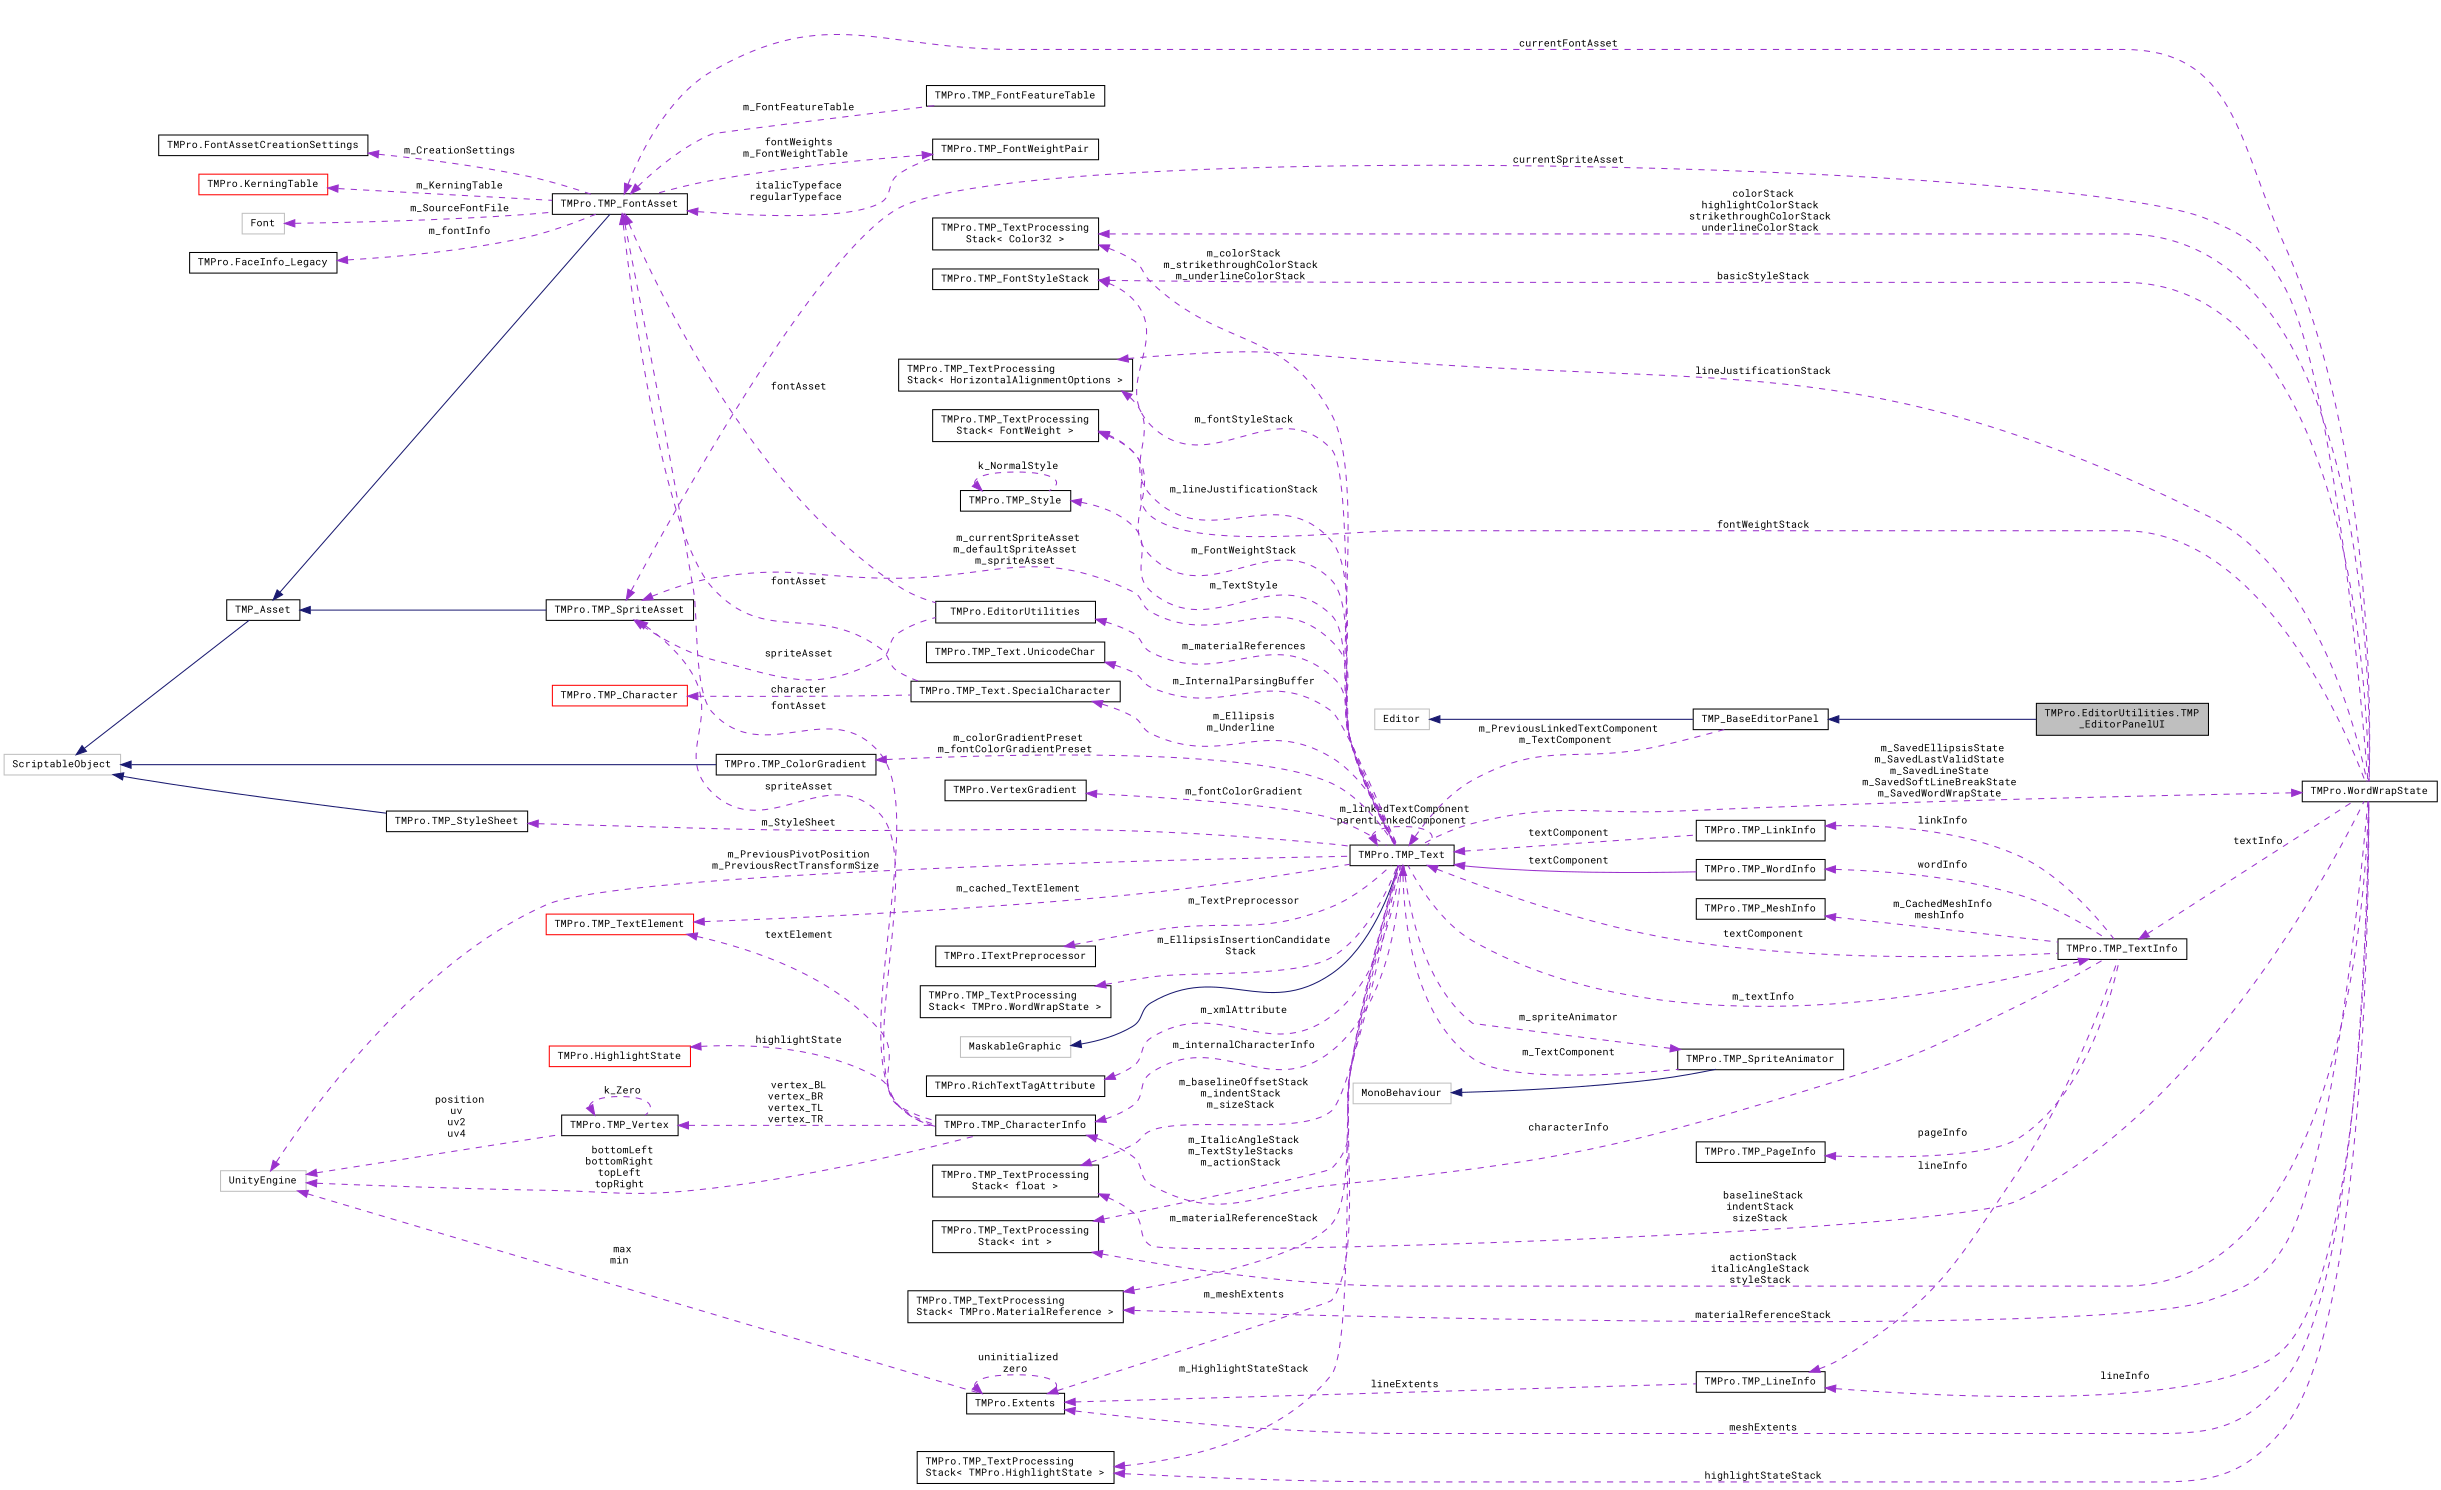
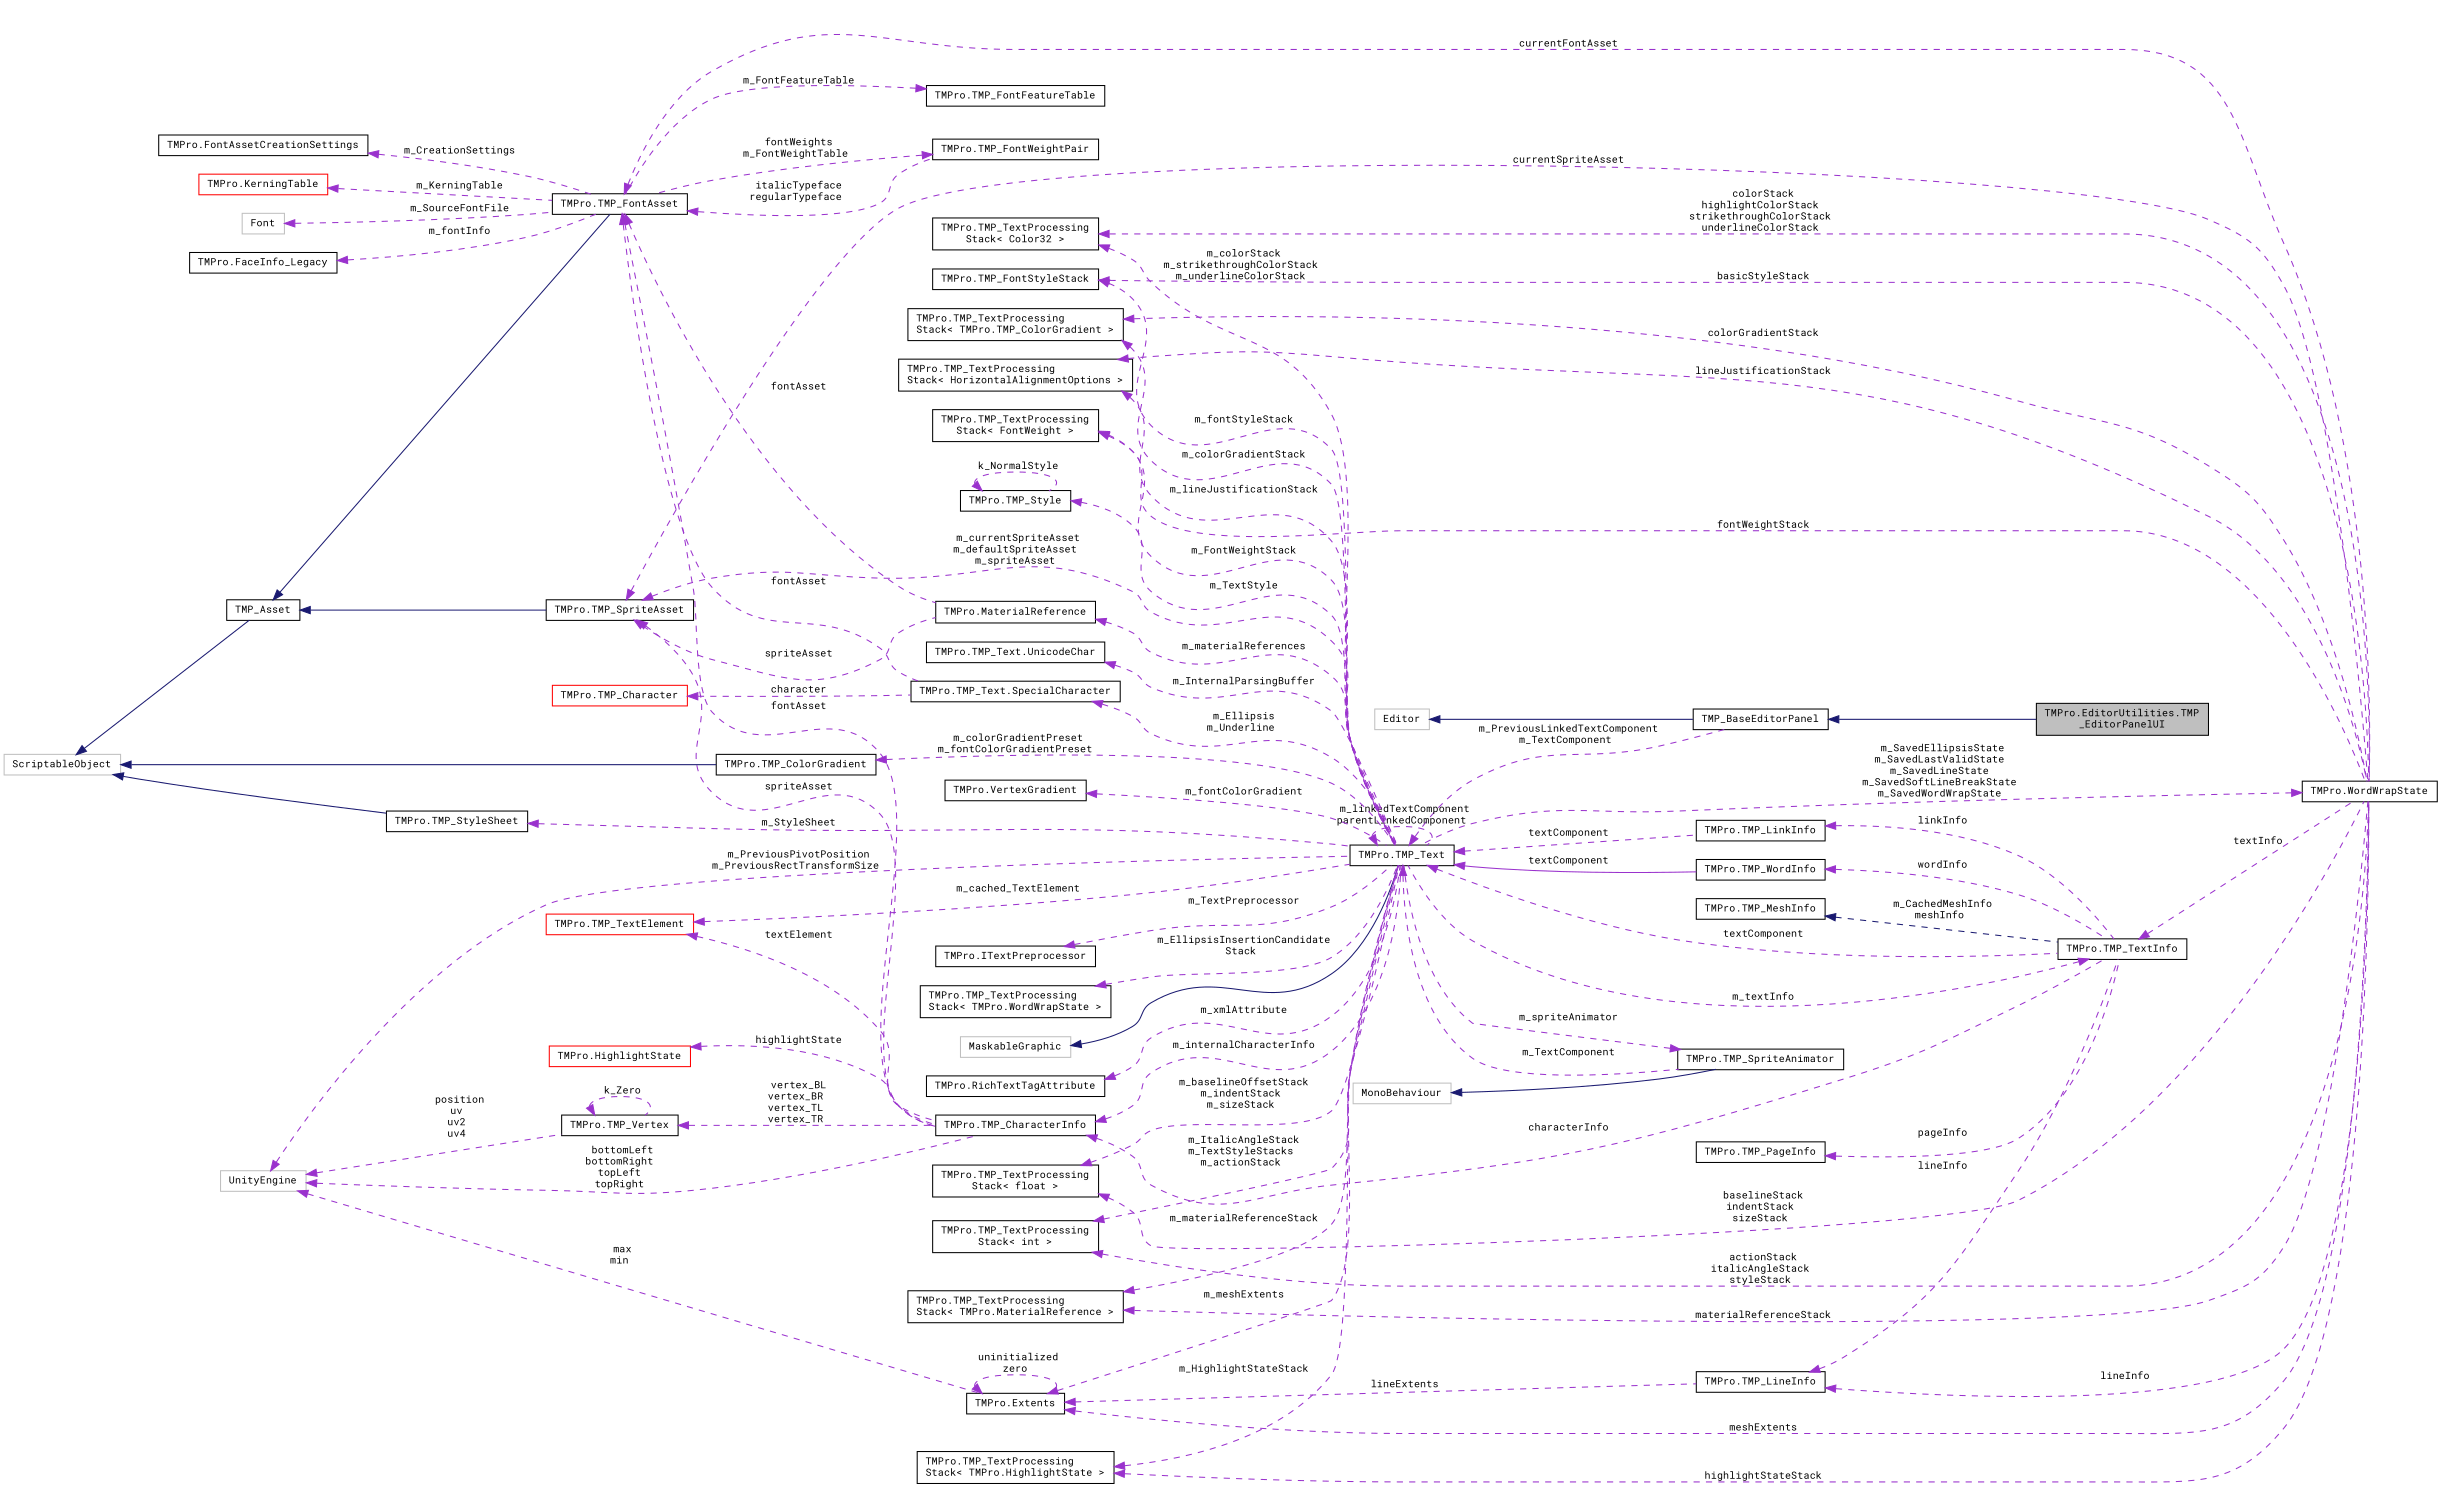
(778, 125) -> (748, 90)
none -> (1016, 325)
(1016, 612) -> (1016, 612)
(1947, 930) -> (1947, 930)
